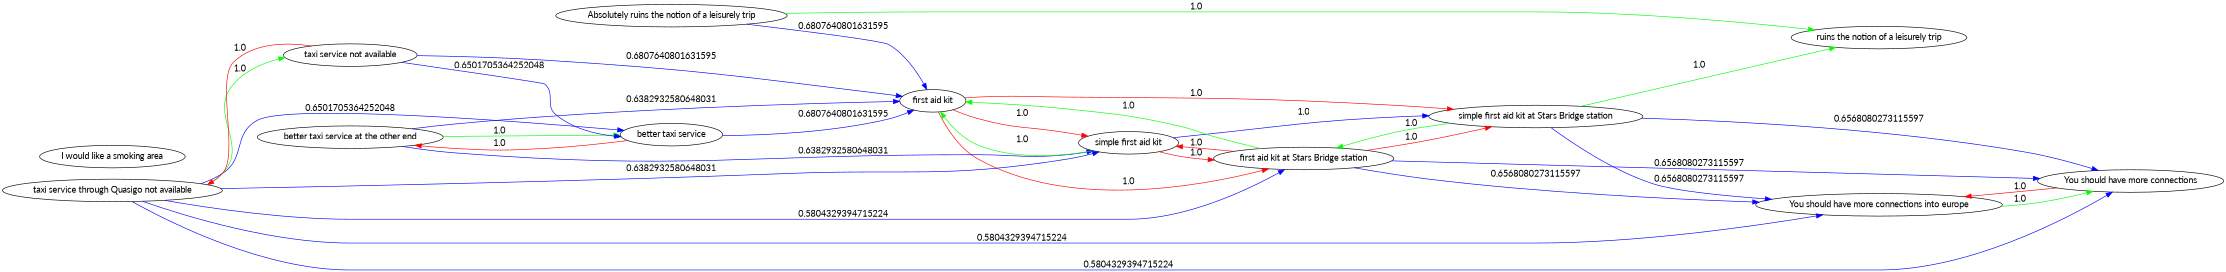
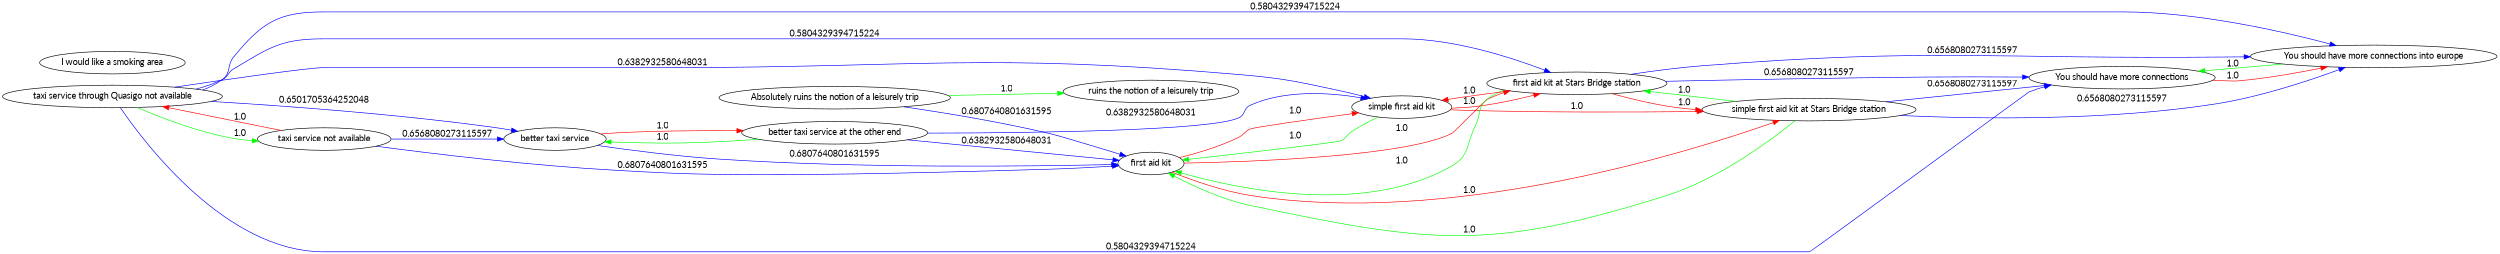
(499, 66) -> (447, 134)
(1705, 78) -> (1493, 234)
(1298, 124) -> (1574, 112)
